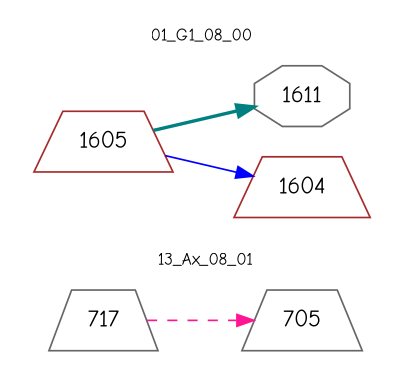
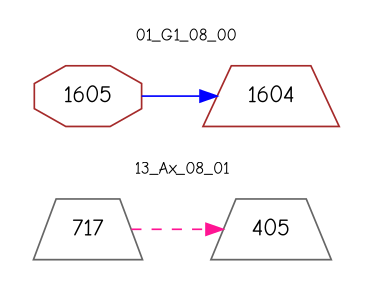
(302, 96) -> none
(103, 142) -> (88, 96)
(302, 320) -> (271, 229)
